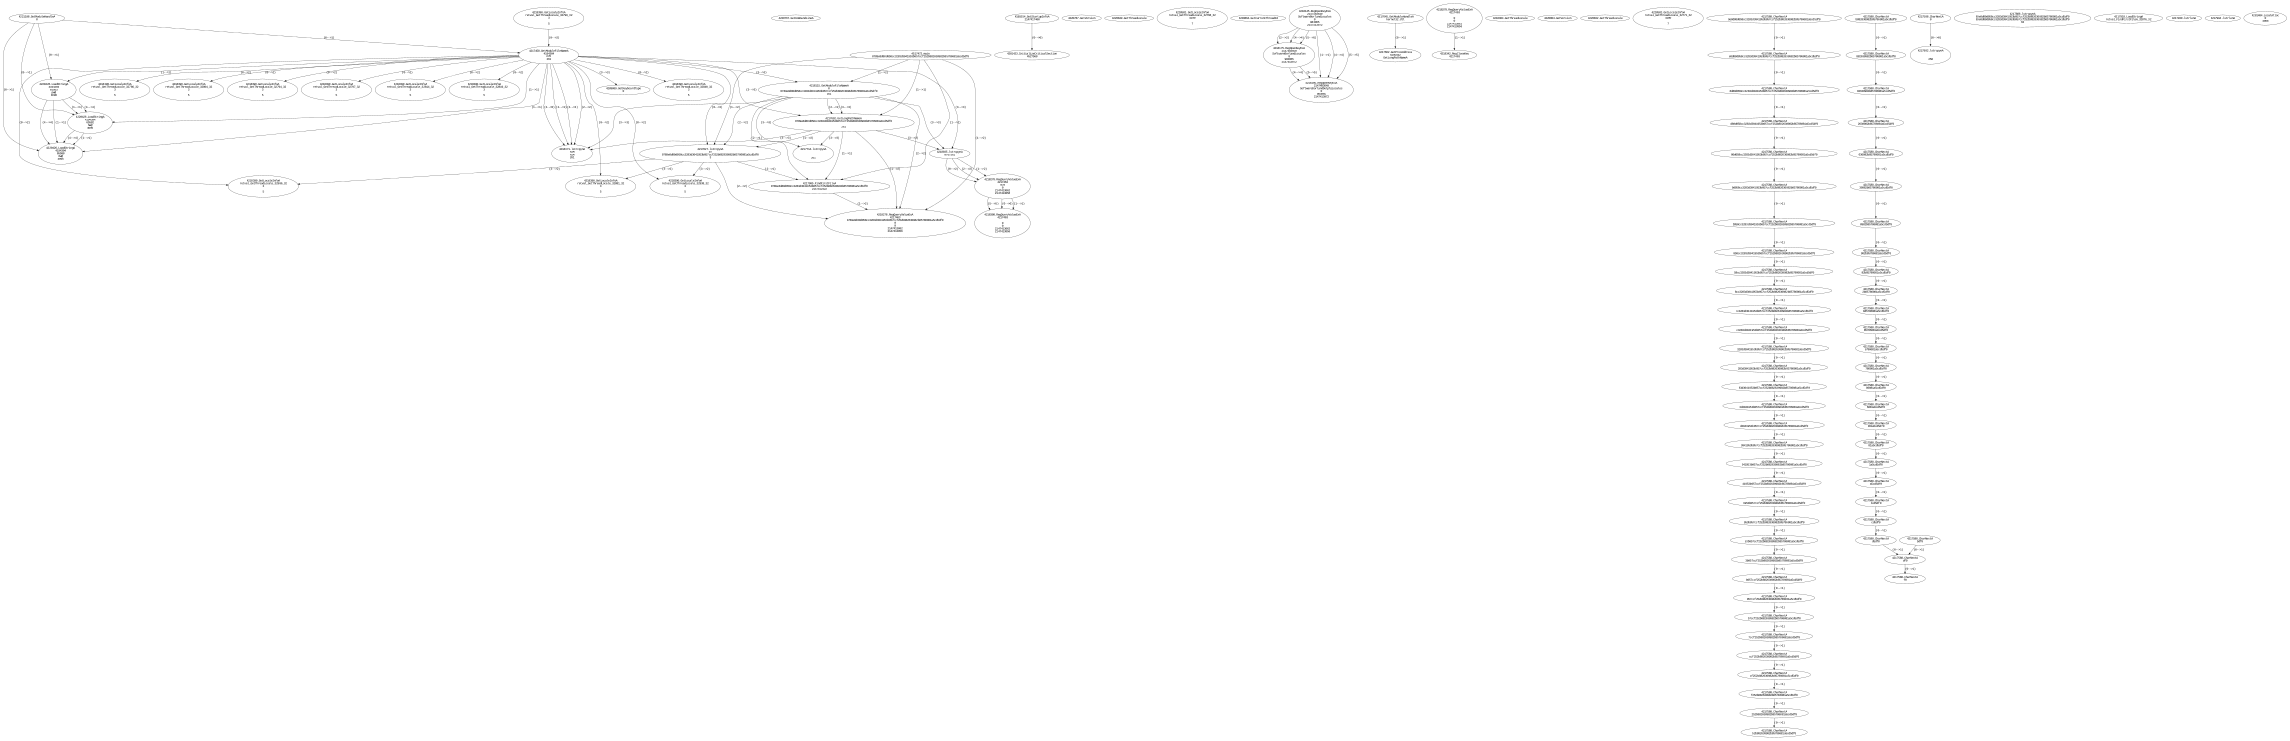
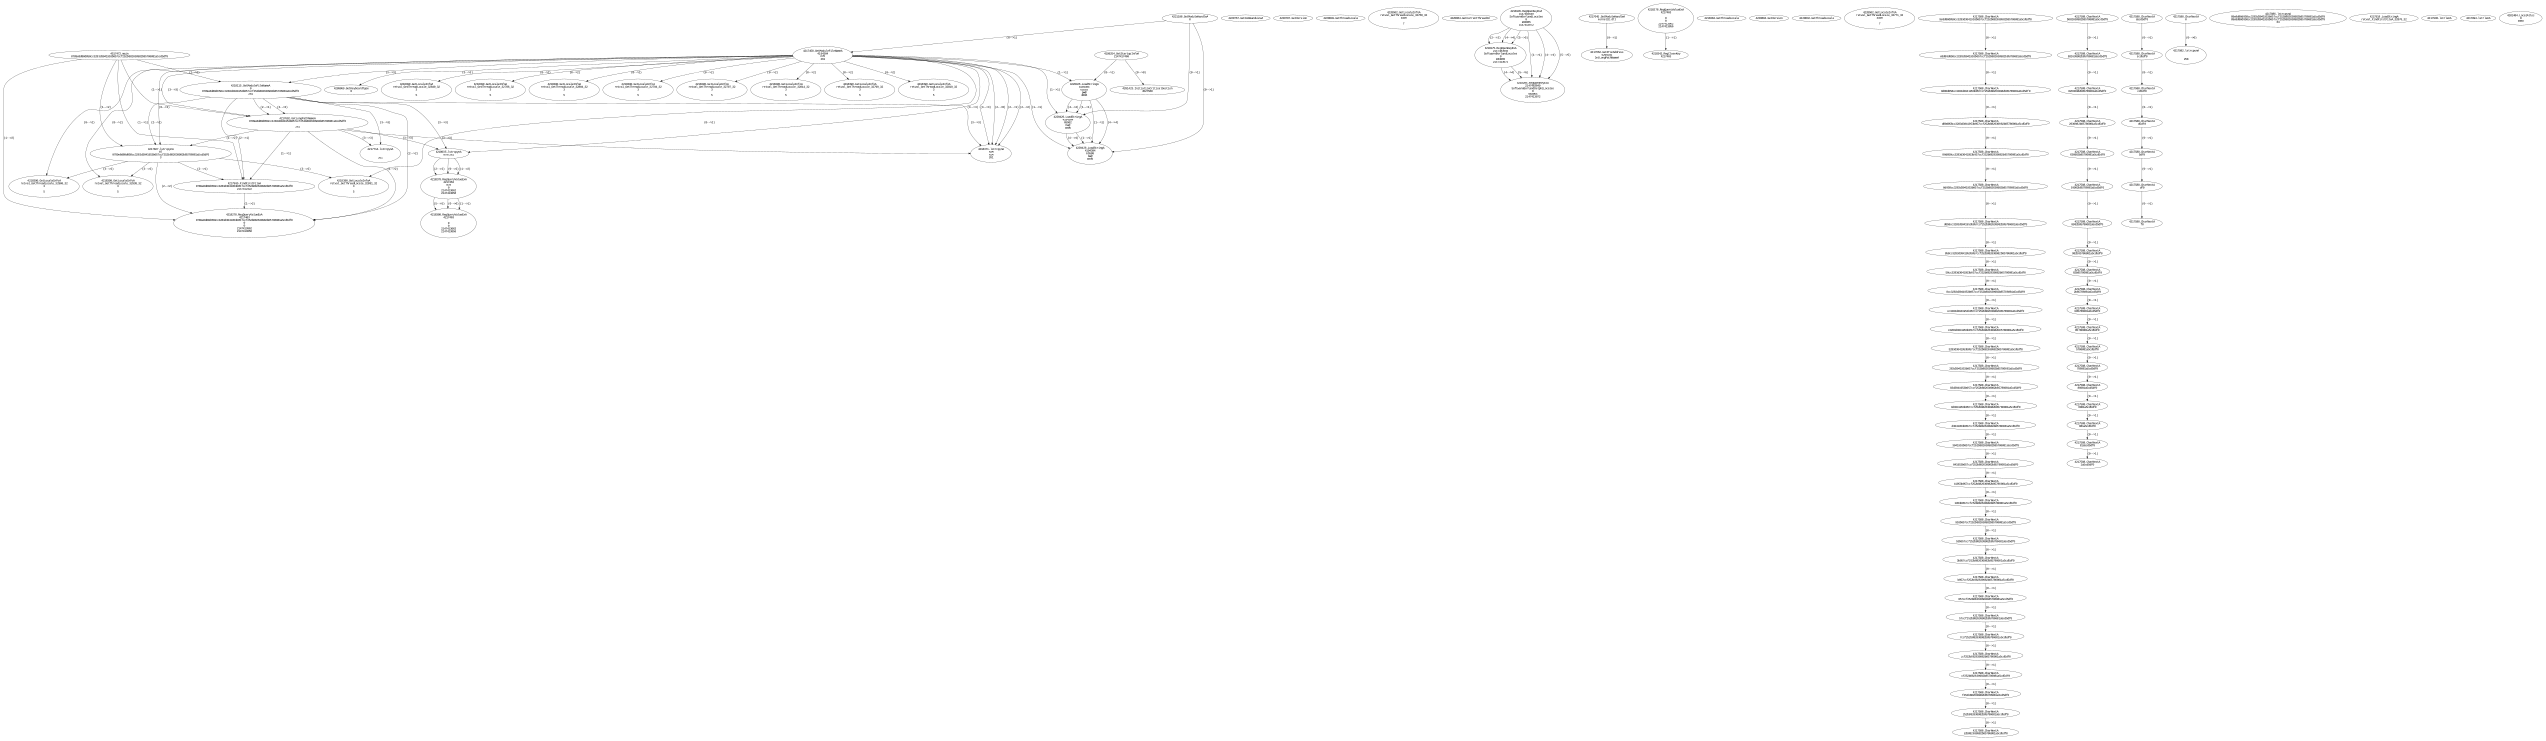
(549, 37) -> (839, 71)
(44, 50) -> (1106, 69)
(1876, 472) -> none
(1890, 549) -> (2142, 137)
